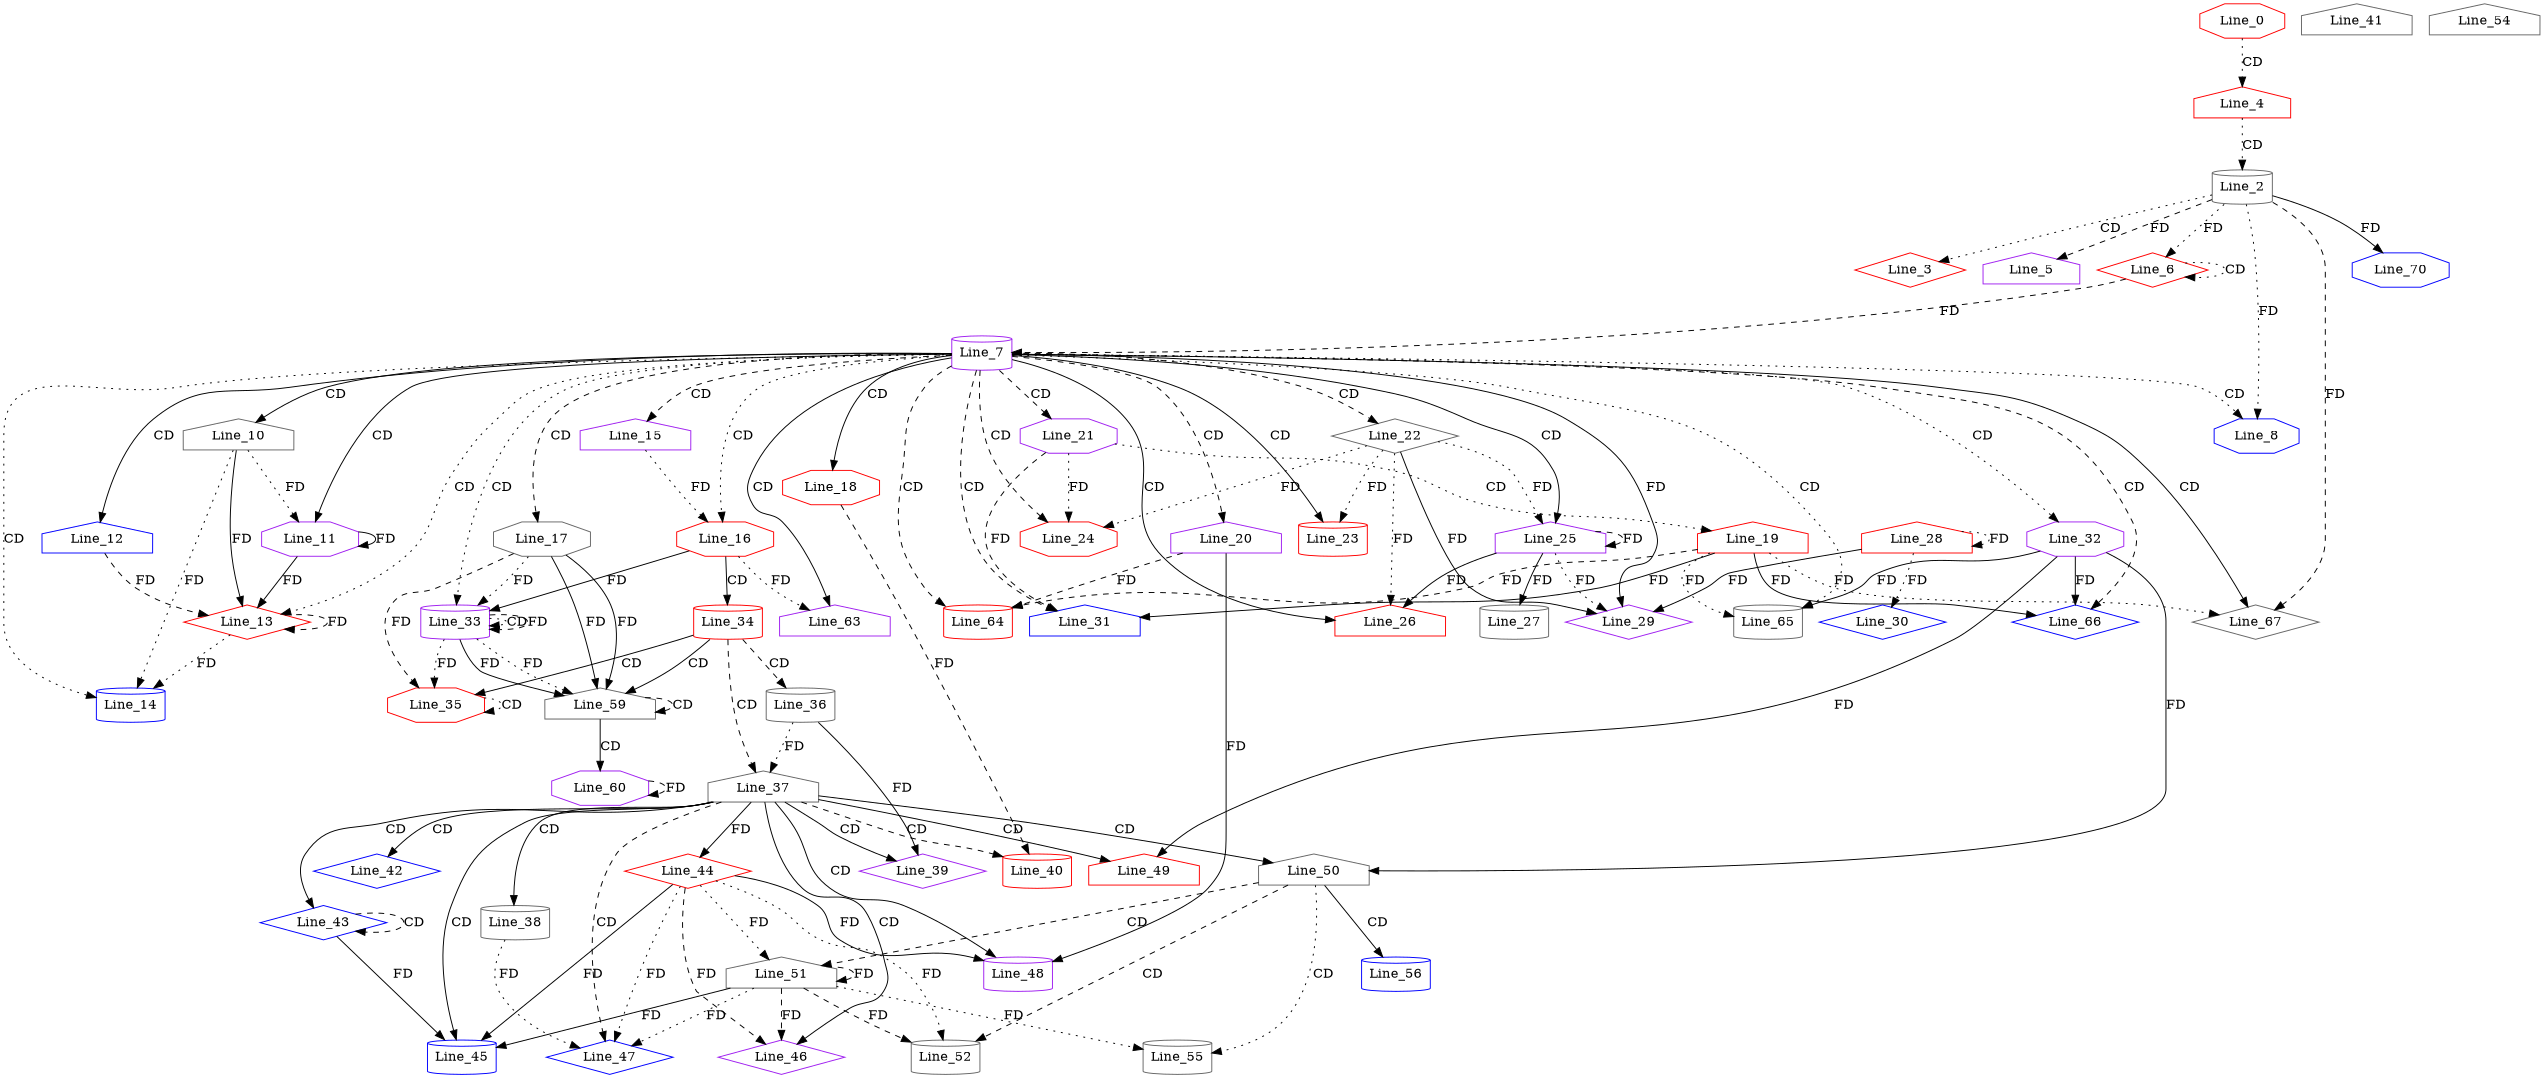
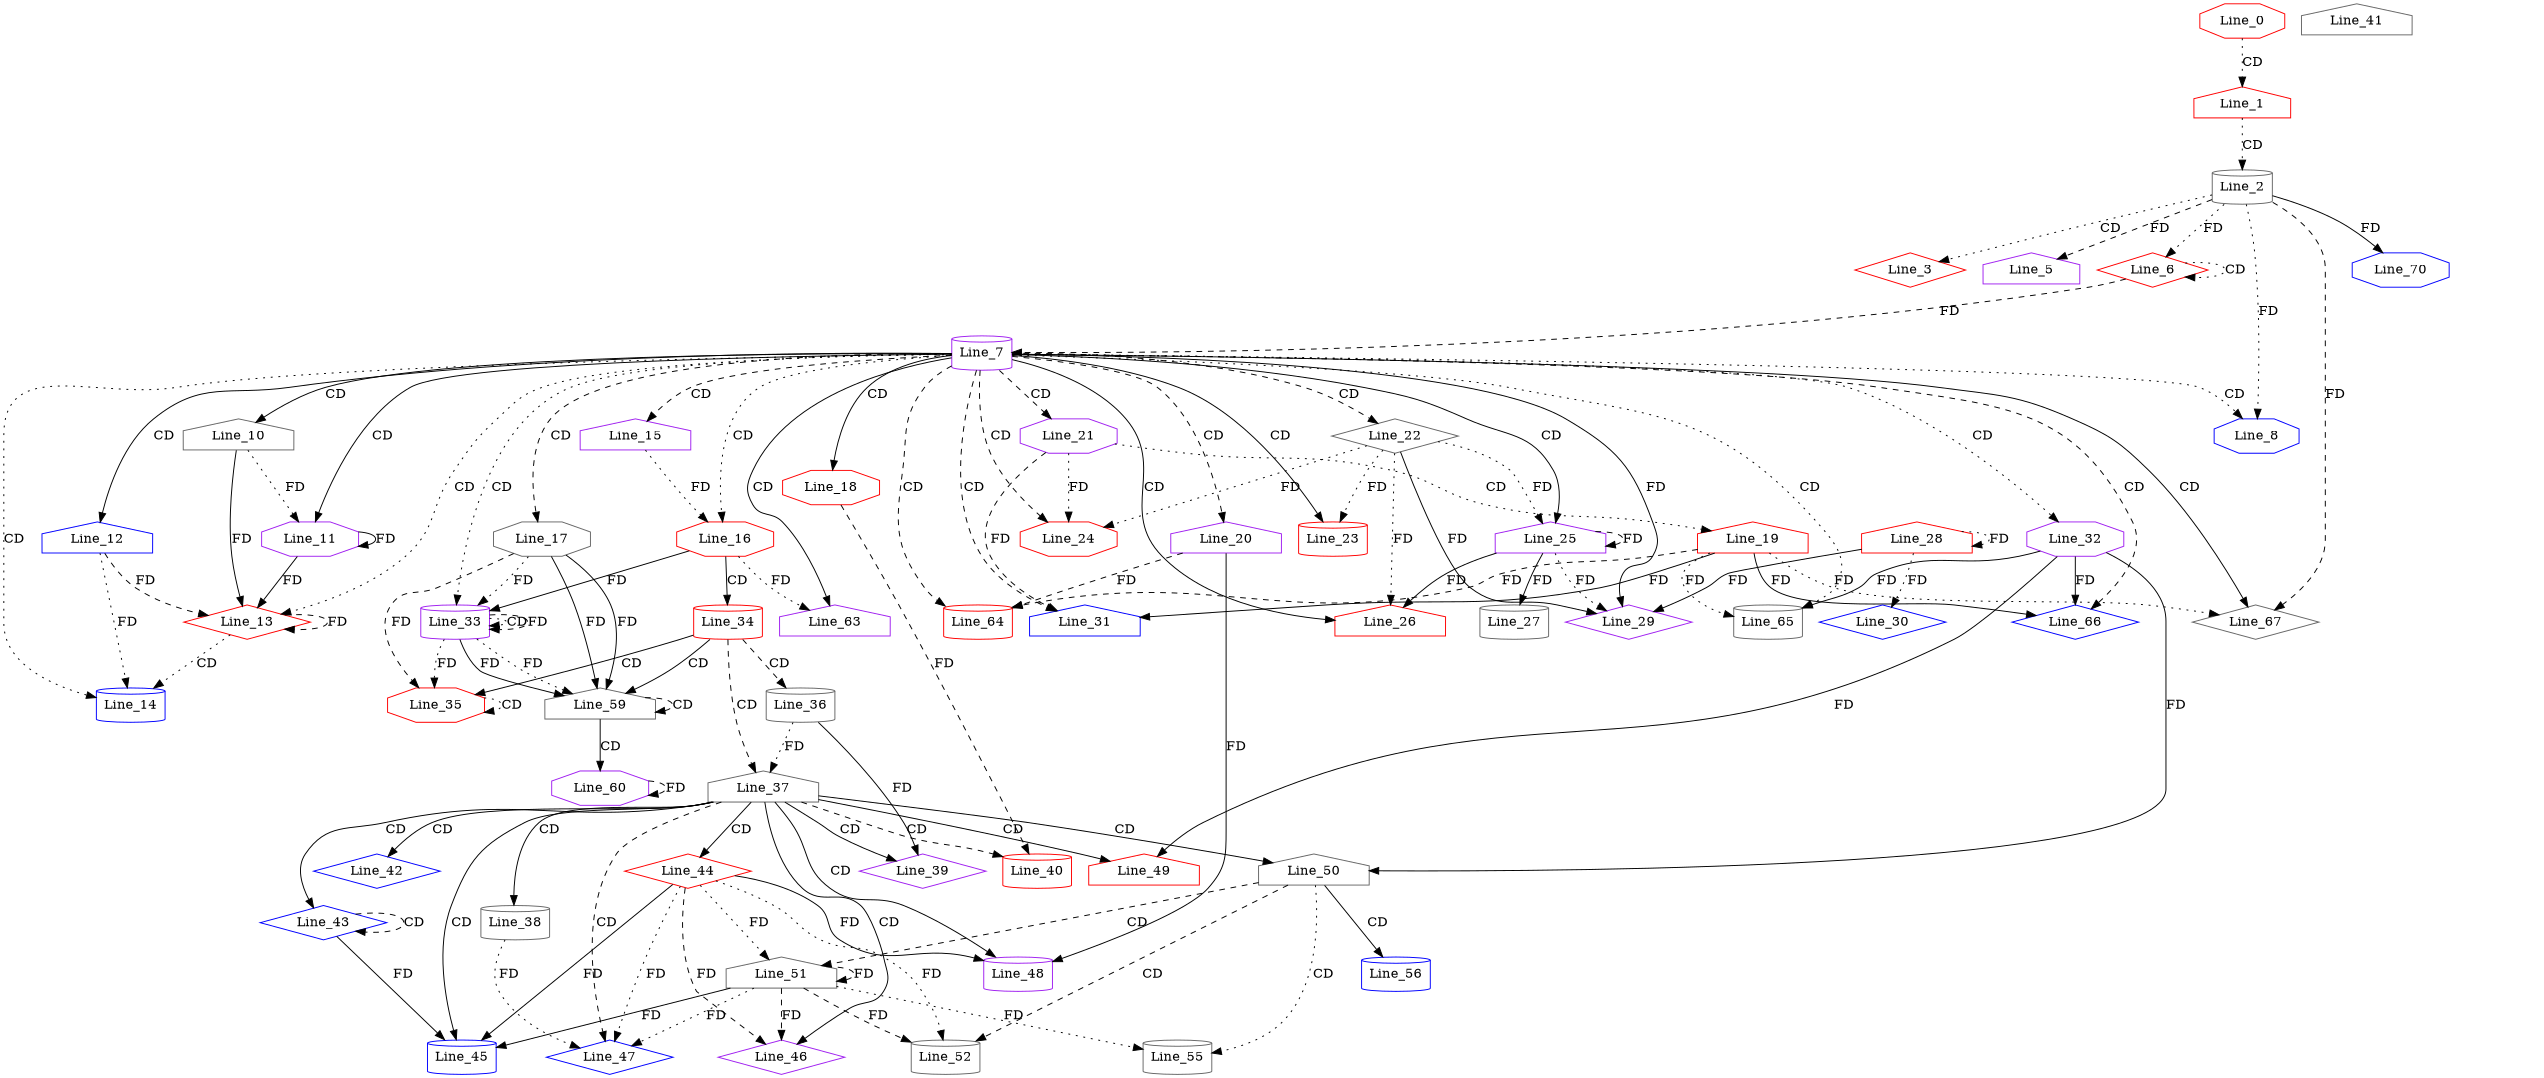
(2485, 21) -> none
(2242, 104) -> (2242, 104)
(187, 564) -> (113, 616)
(207, 664) -> (207, 664)
(741, 830) -> (741, 830)
